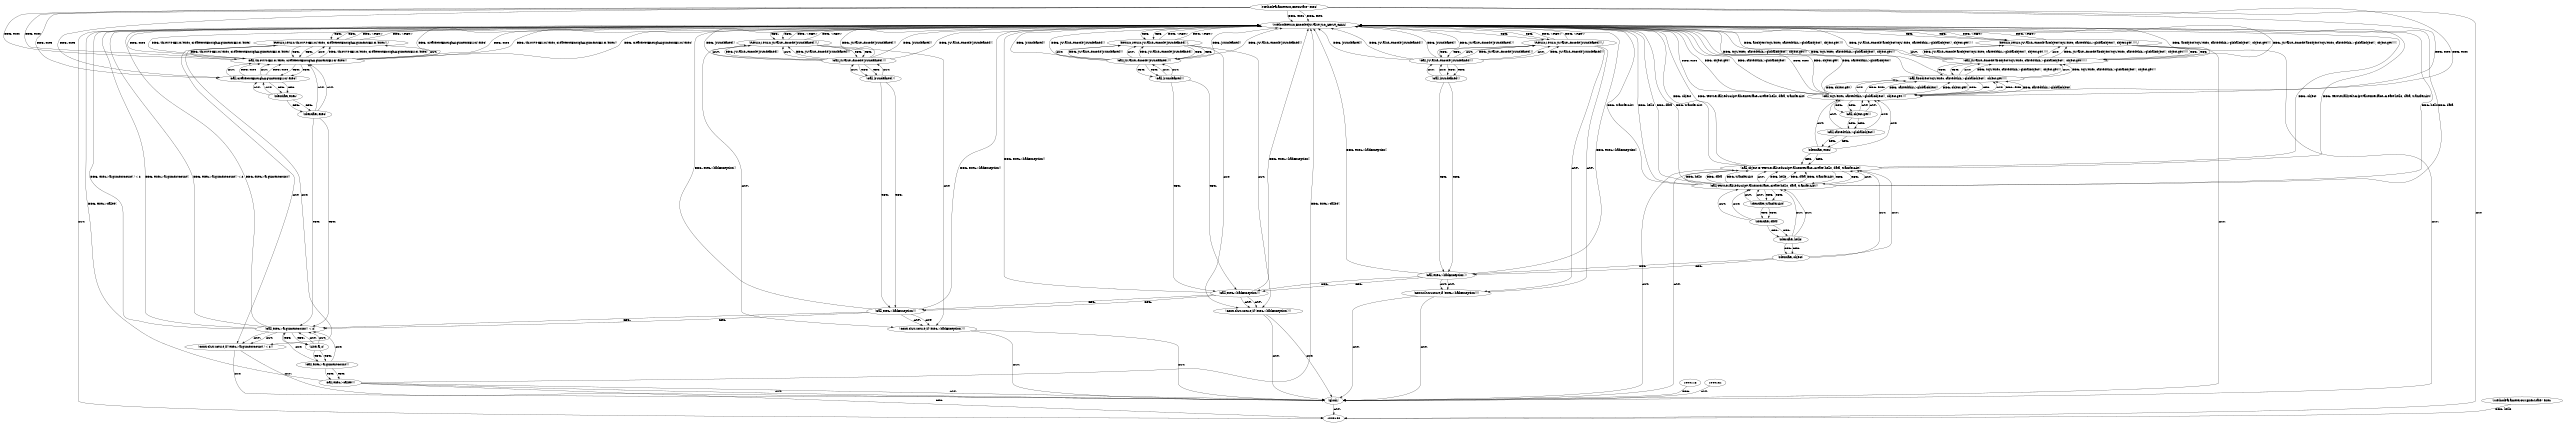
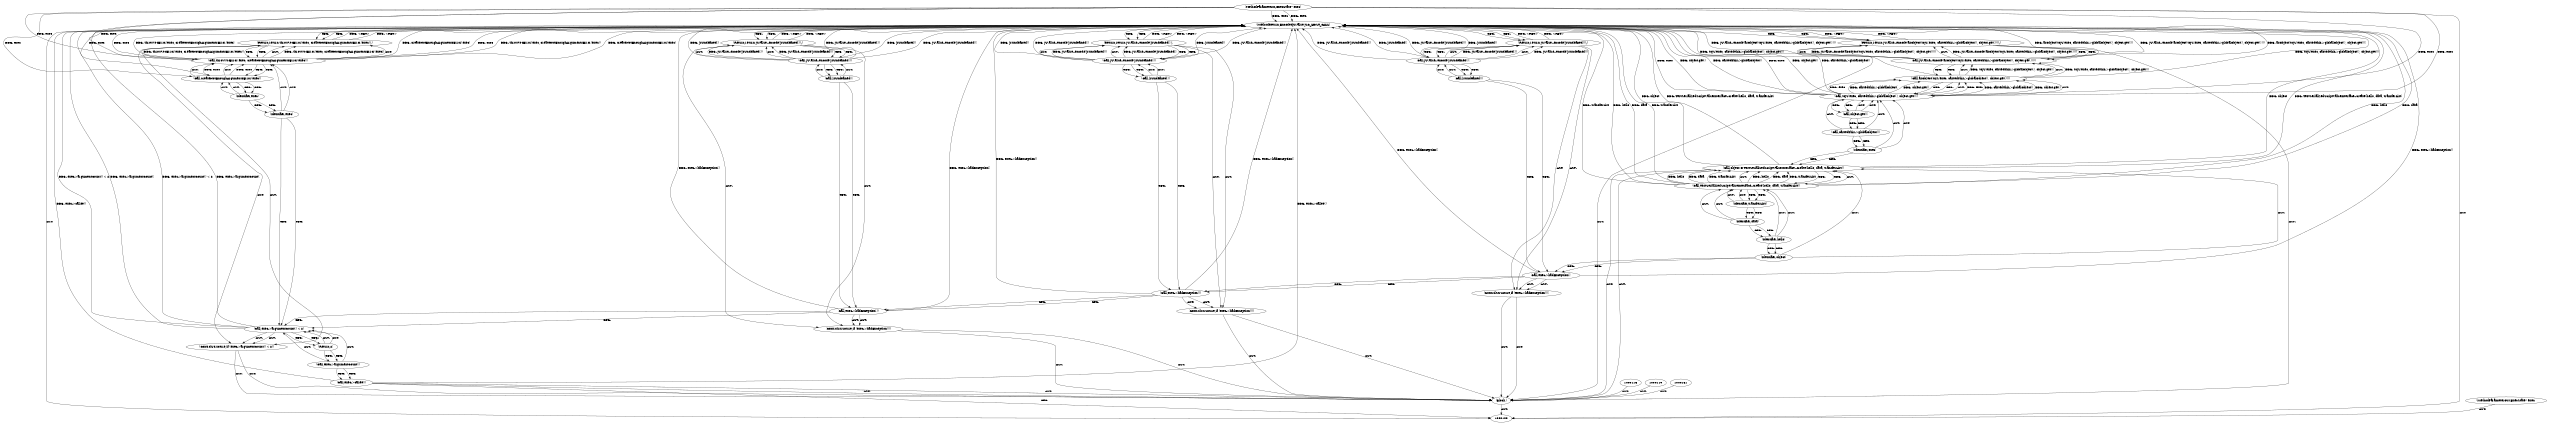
(317, 347) -> (326, 347)
none -> (1656, 383)
(1687, 392) -> (1626, 392)
(2503, 410) -> (2483, 410)
